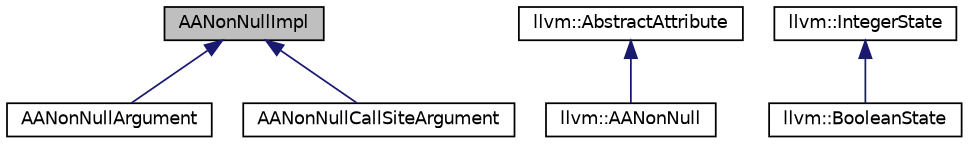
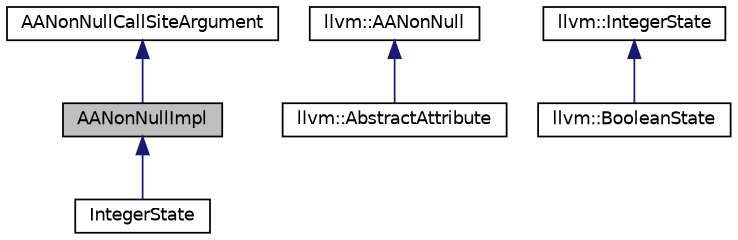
(319, 77) -> (143, 81)
(631, 81) -> (395, 81)
(109, 120) -> (143, 216)
